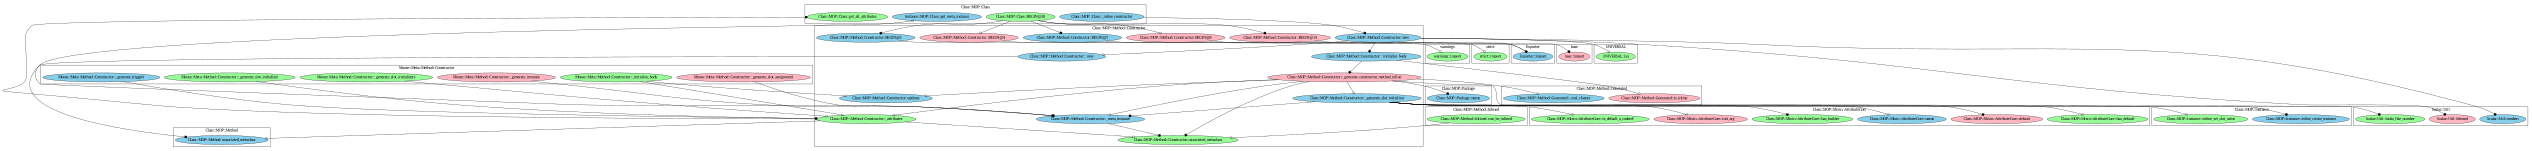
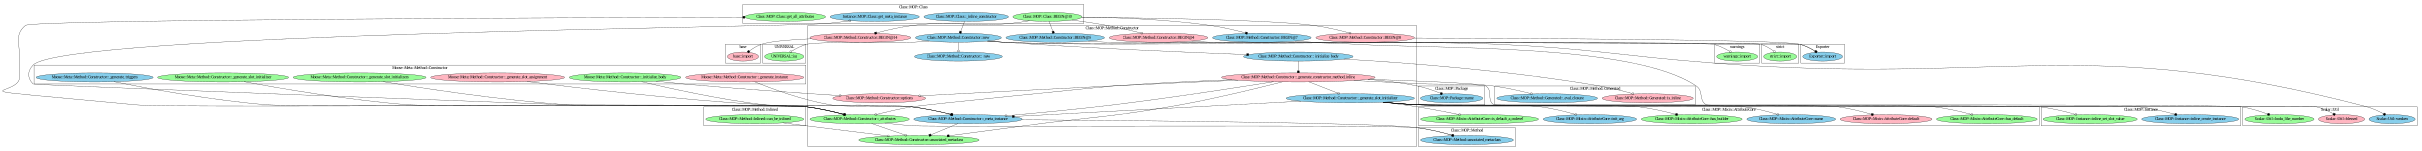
(433, 58) -> (1237, 122)
(886, 98) -> (879, 98)
(1701, 119) -> (1590, 119)
